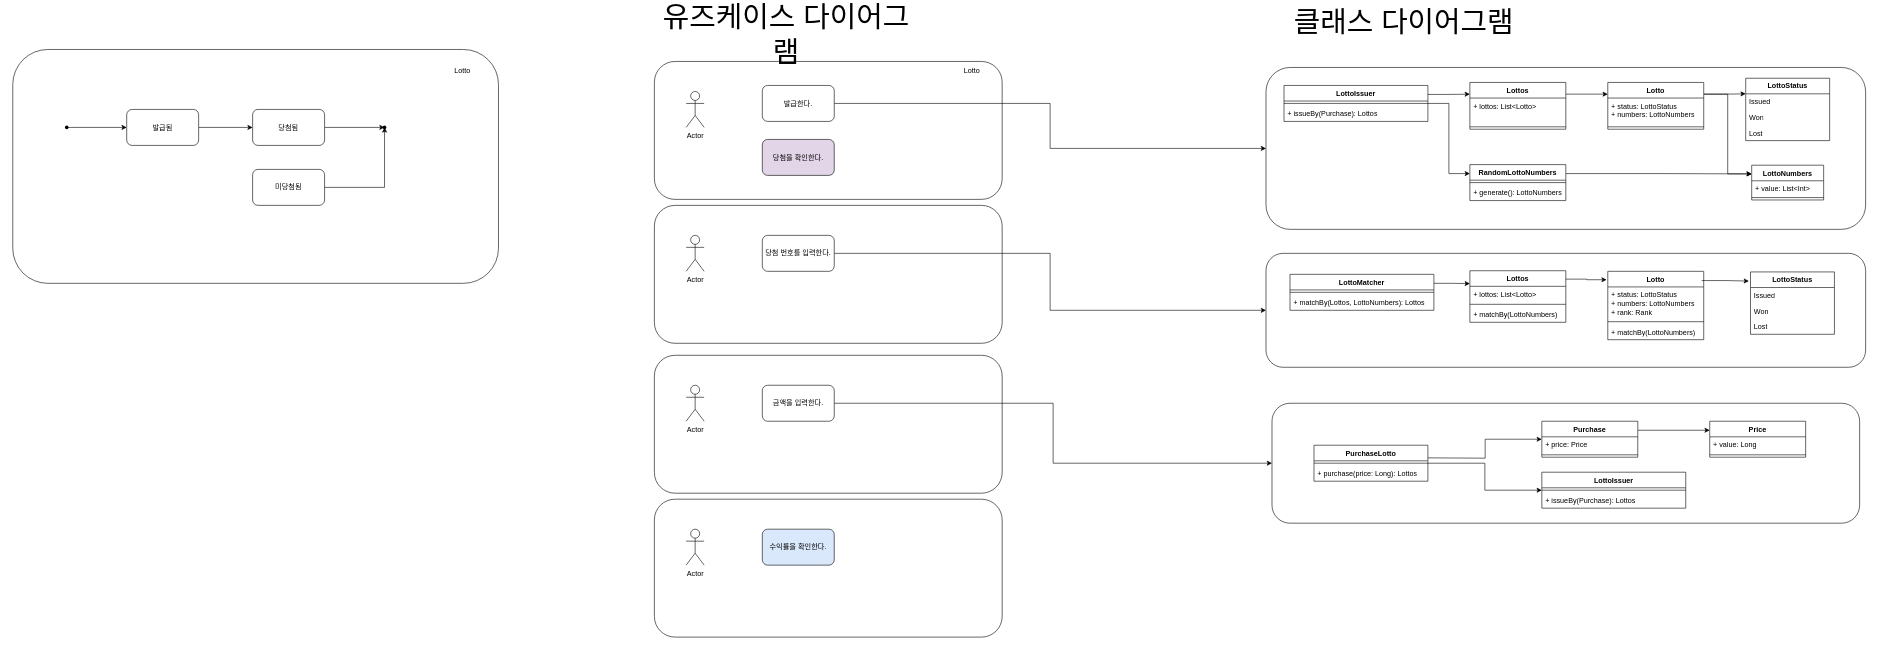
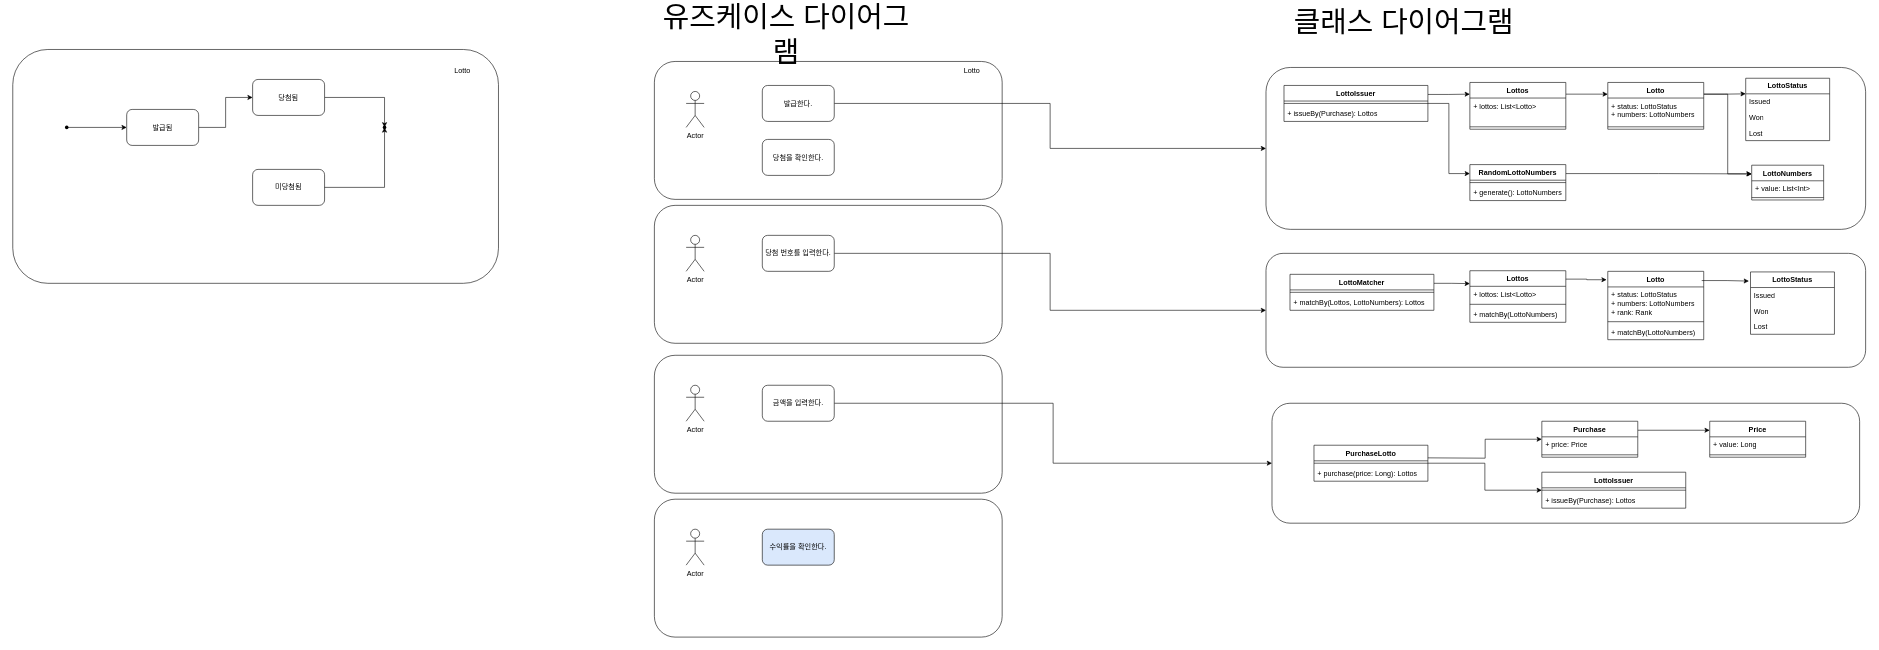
(288, 128) -> (288, 98)
(798, 158) -> (798, 158)
